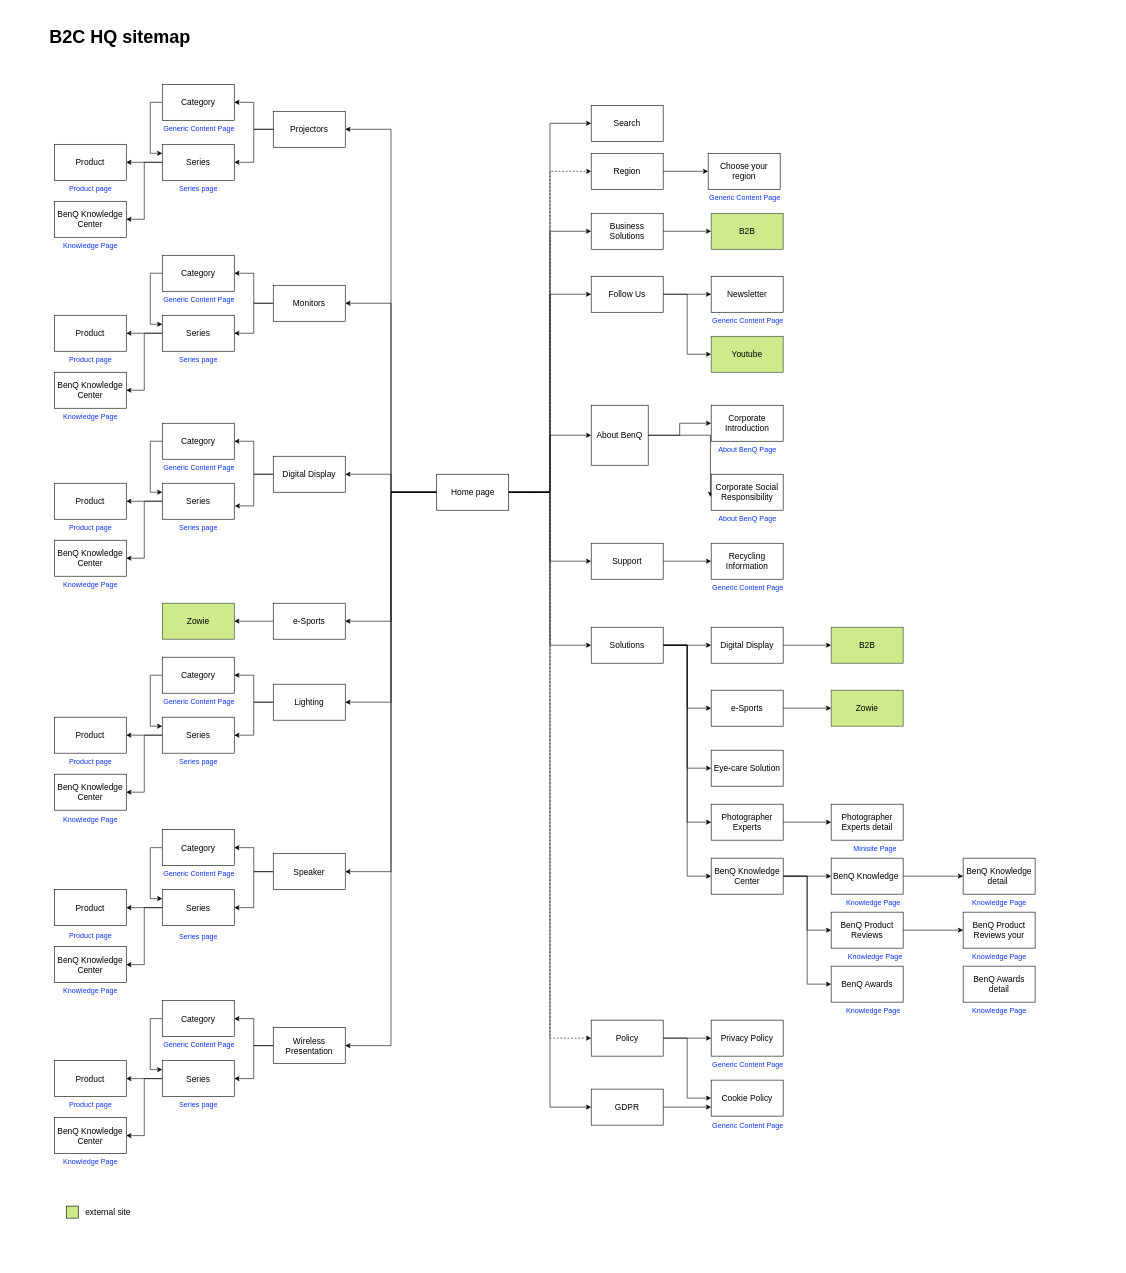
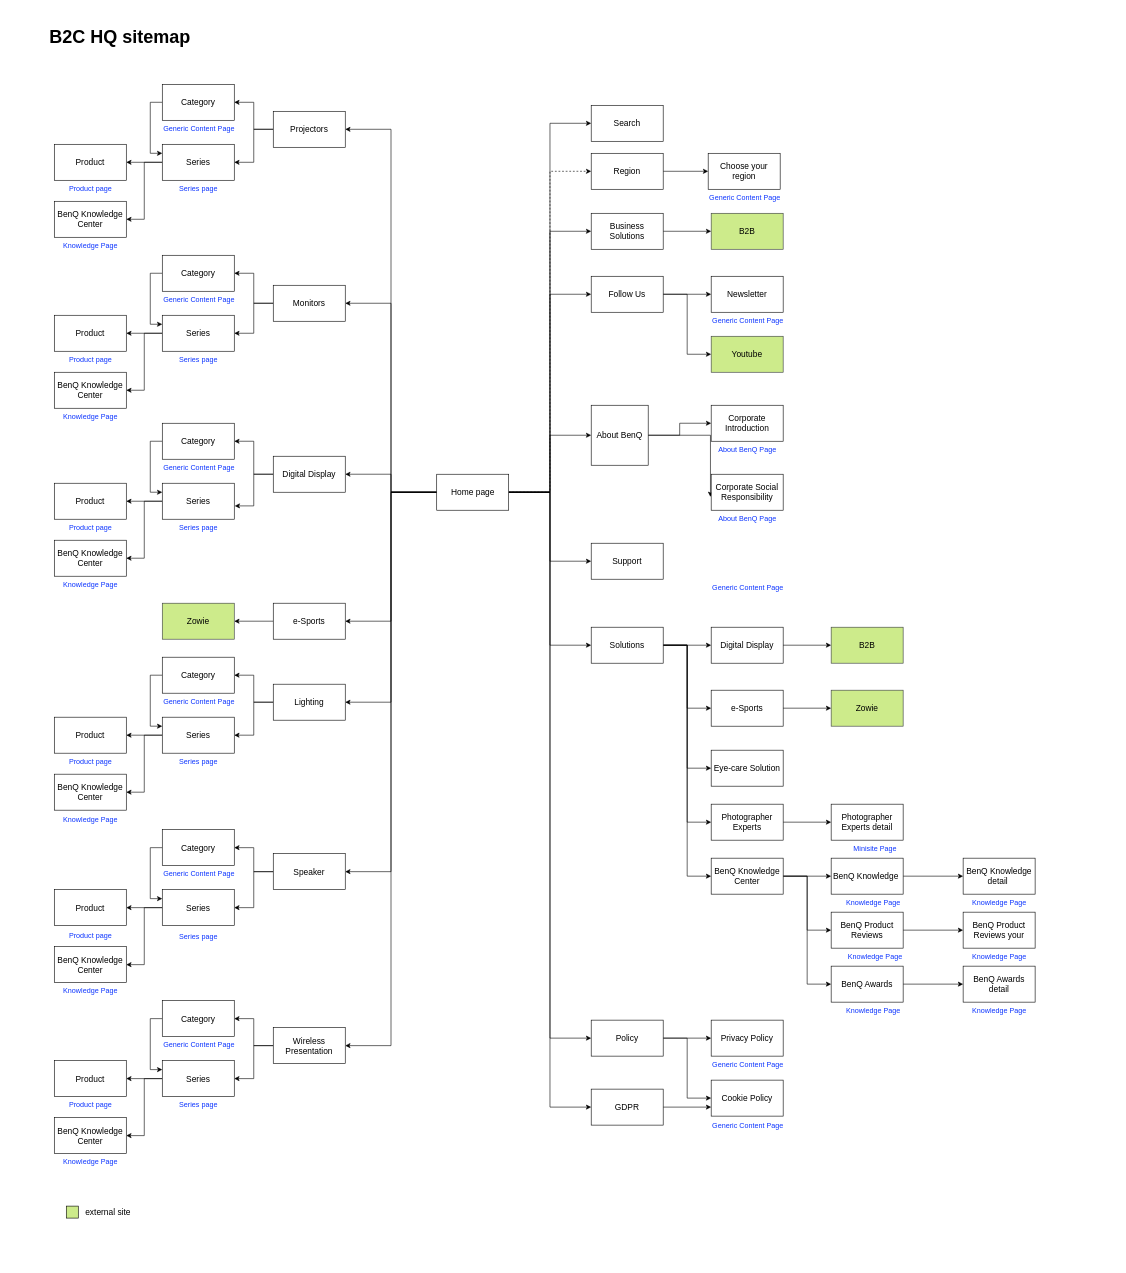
(705, 561) -> none
(747, 561) -> none
none -> (957, 984)
(569, 1038) -> (569, 1038)
